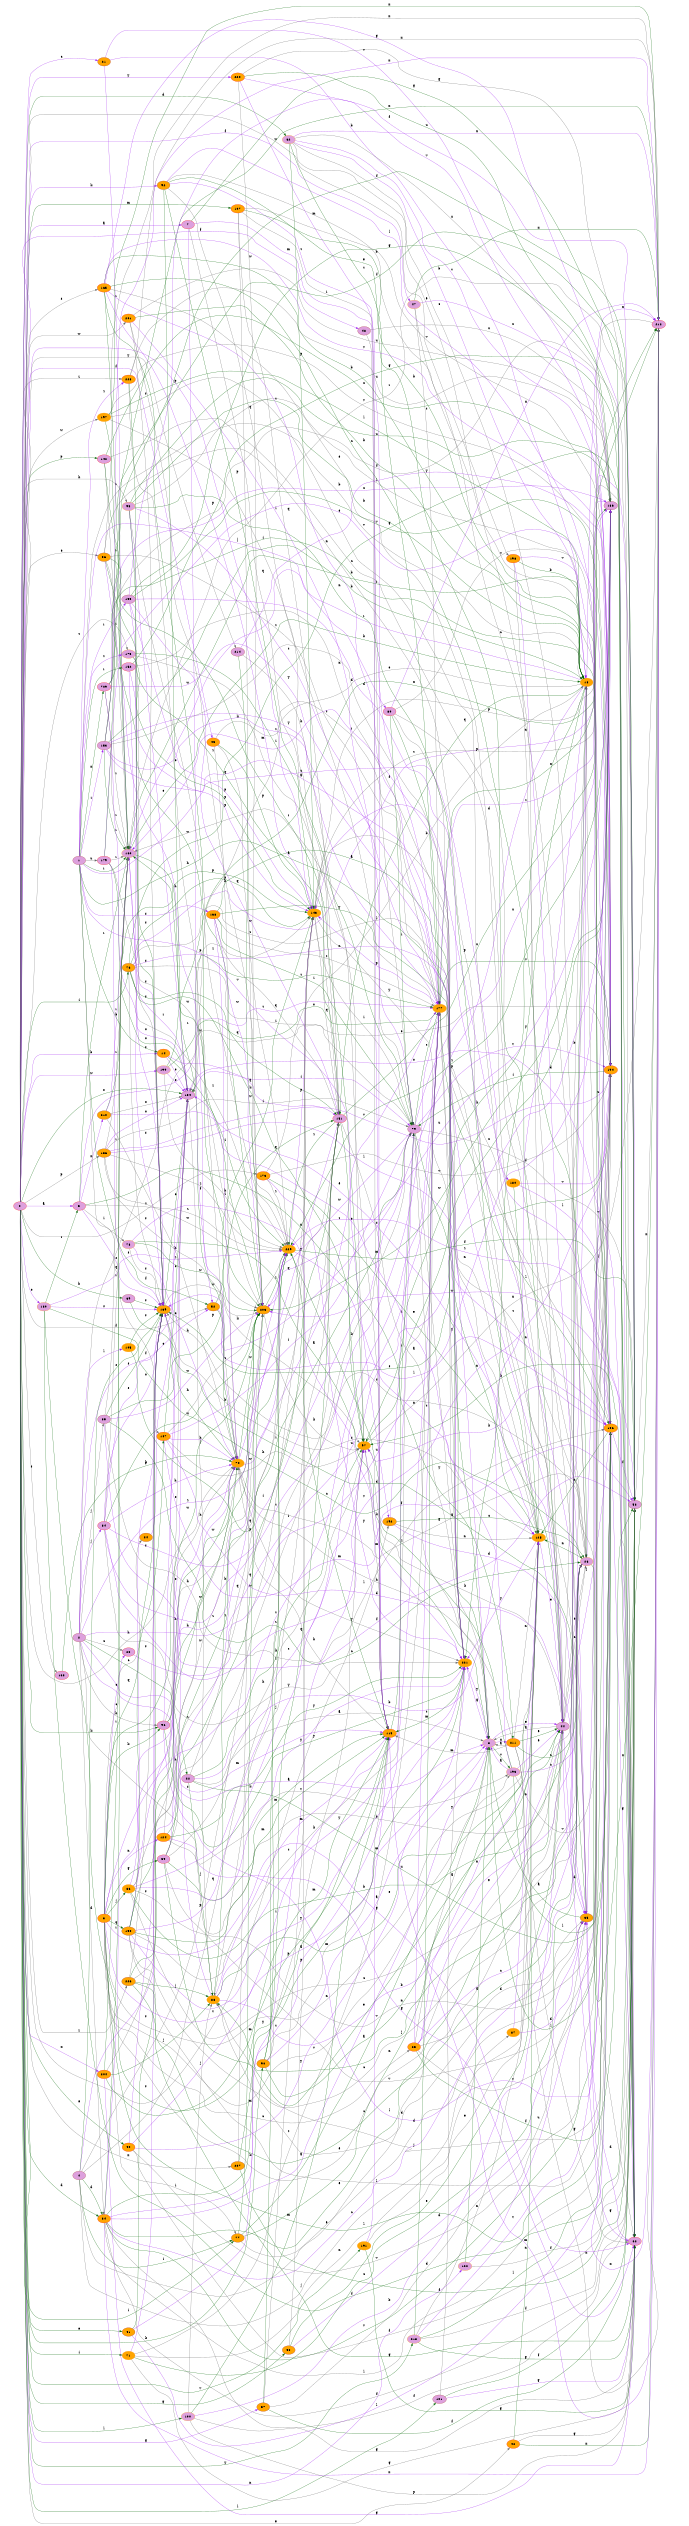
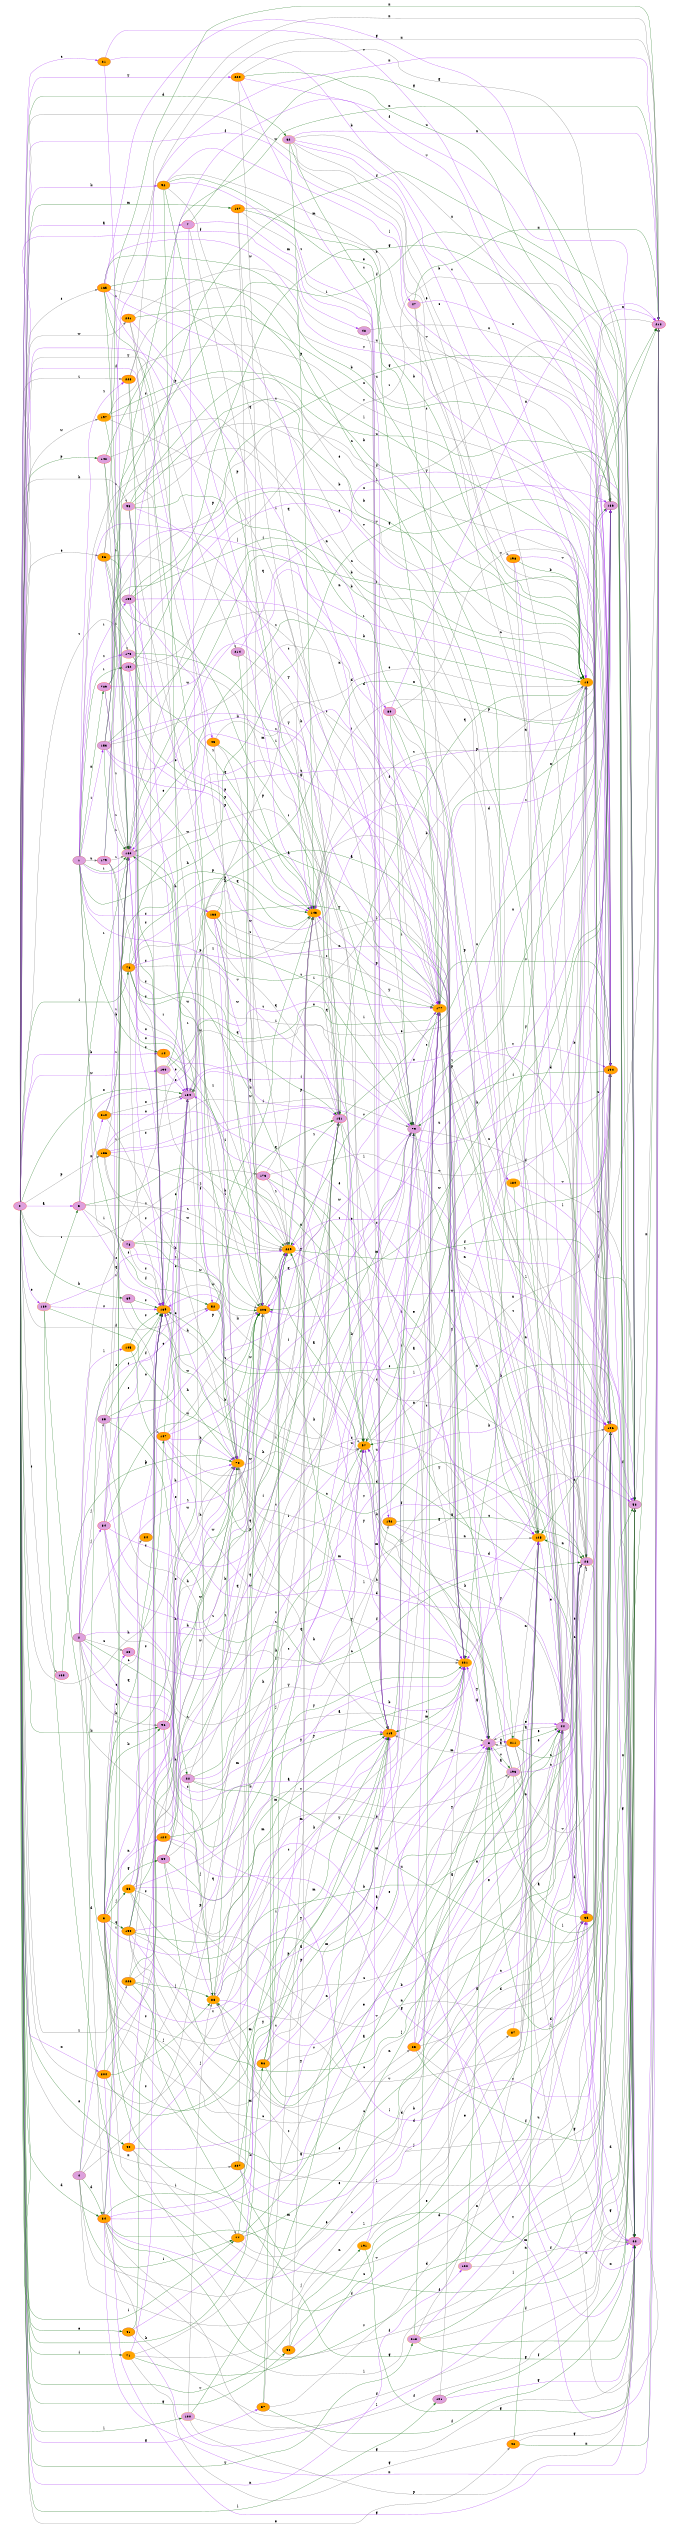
(263, 1176) -> (263, 1176)
(549, 1918) -> (576, 1410)
